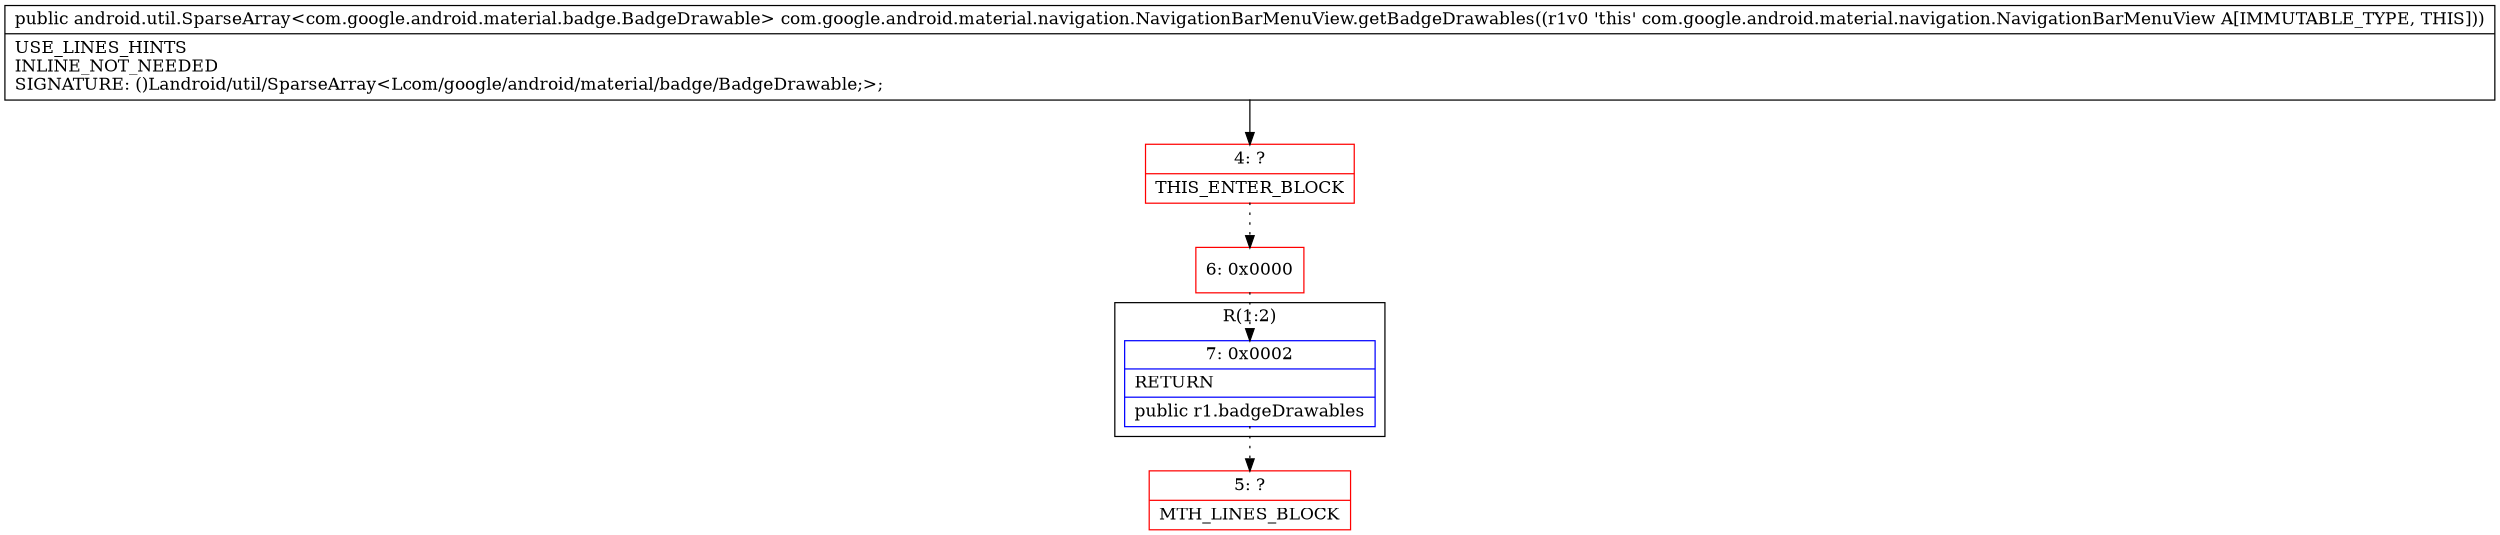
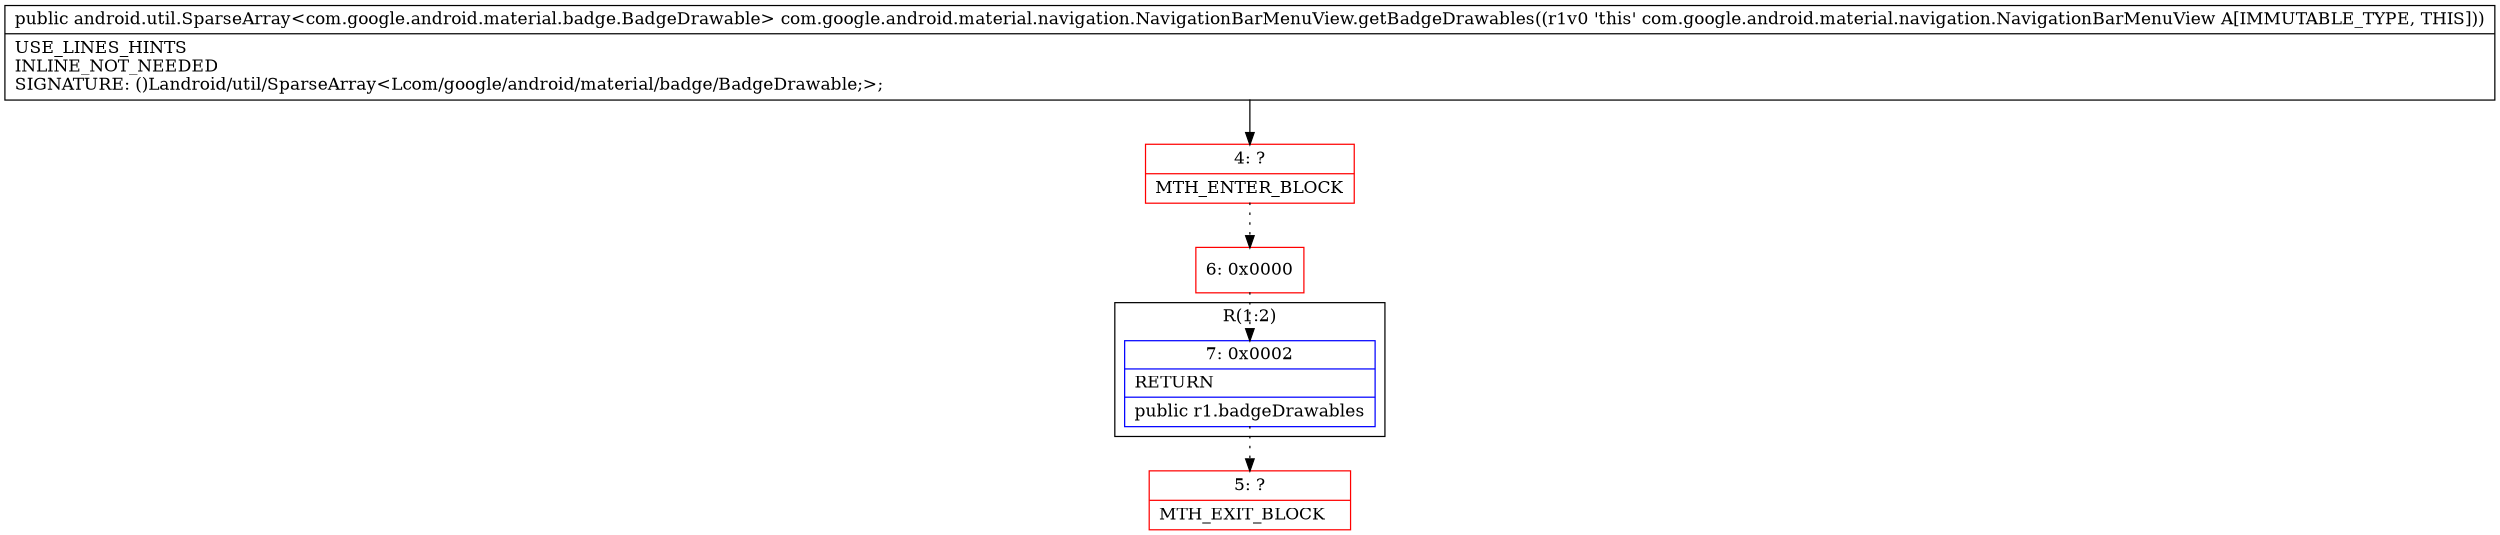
(1250, 188) -> (1250, 188)
(1250, 514) -> (1243, 514)
